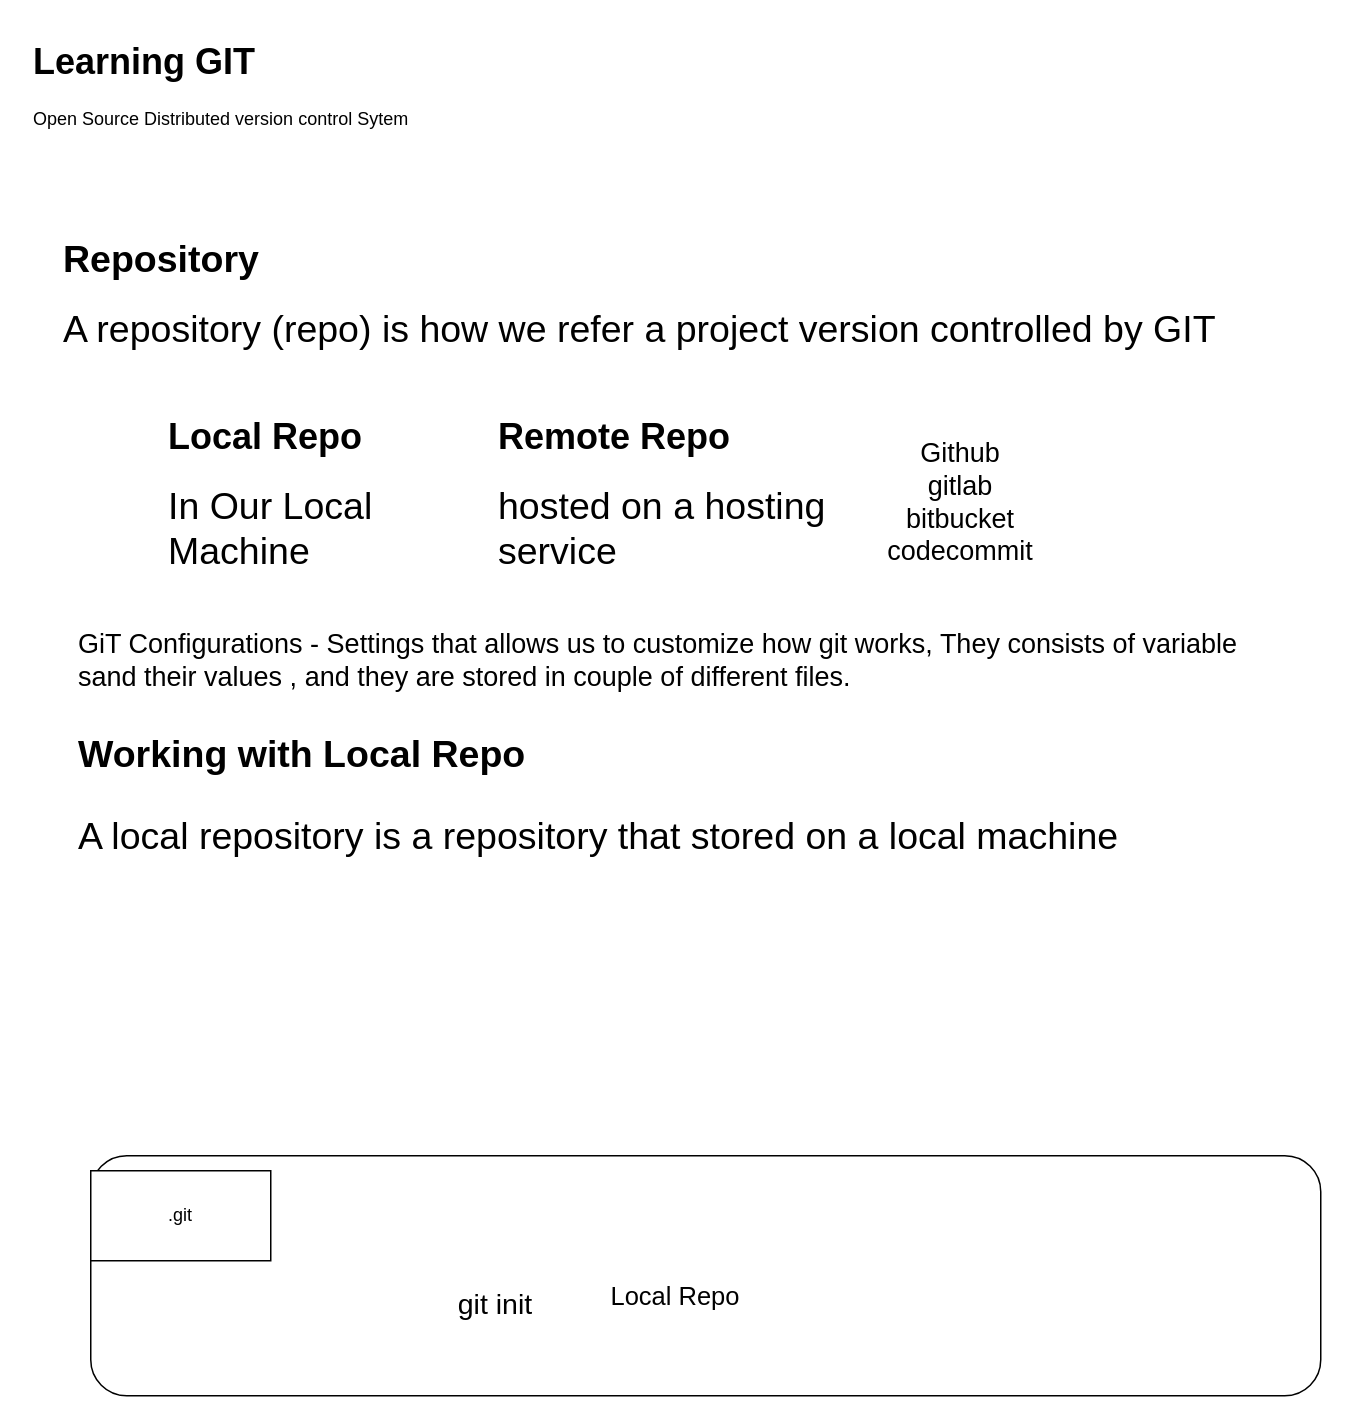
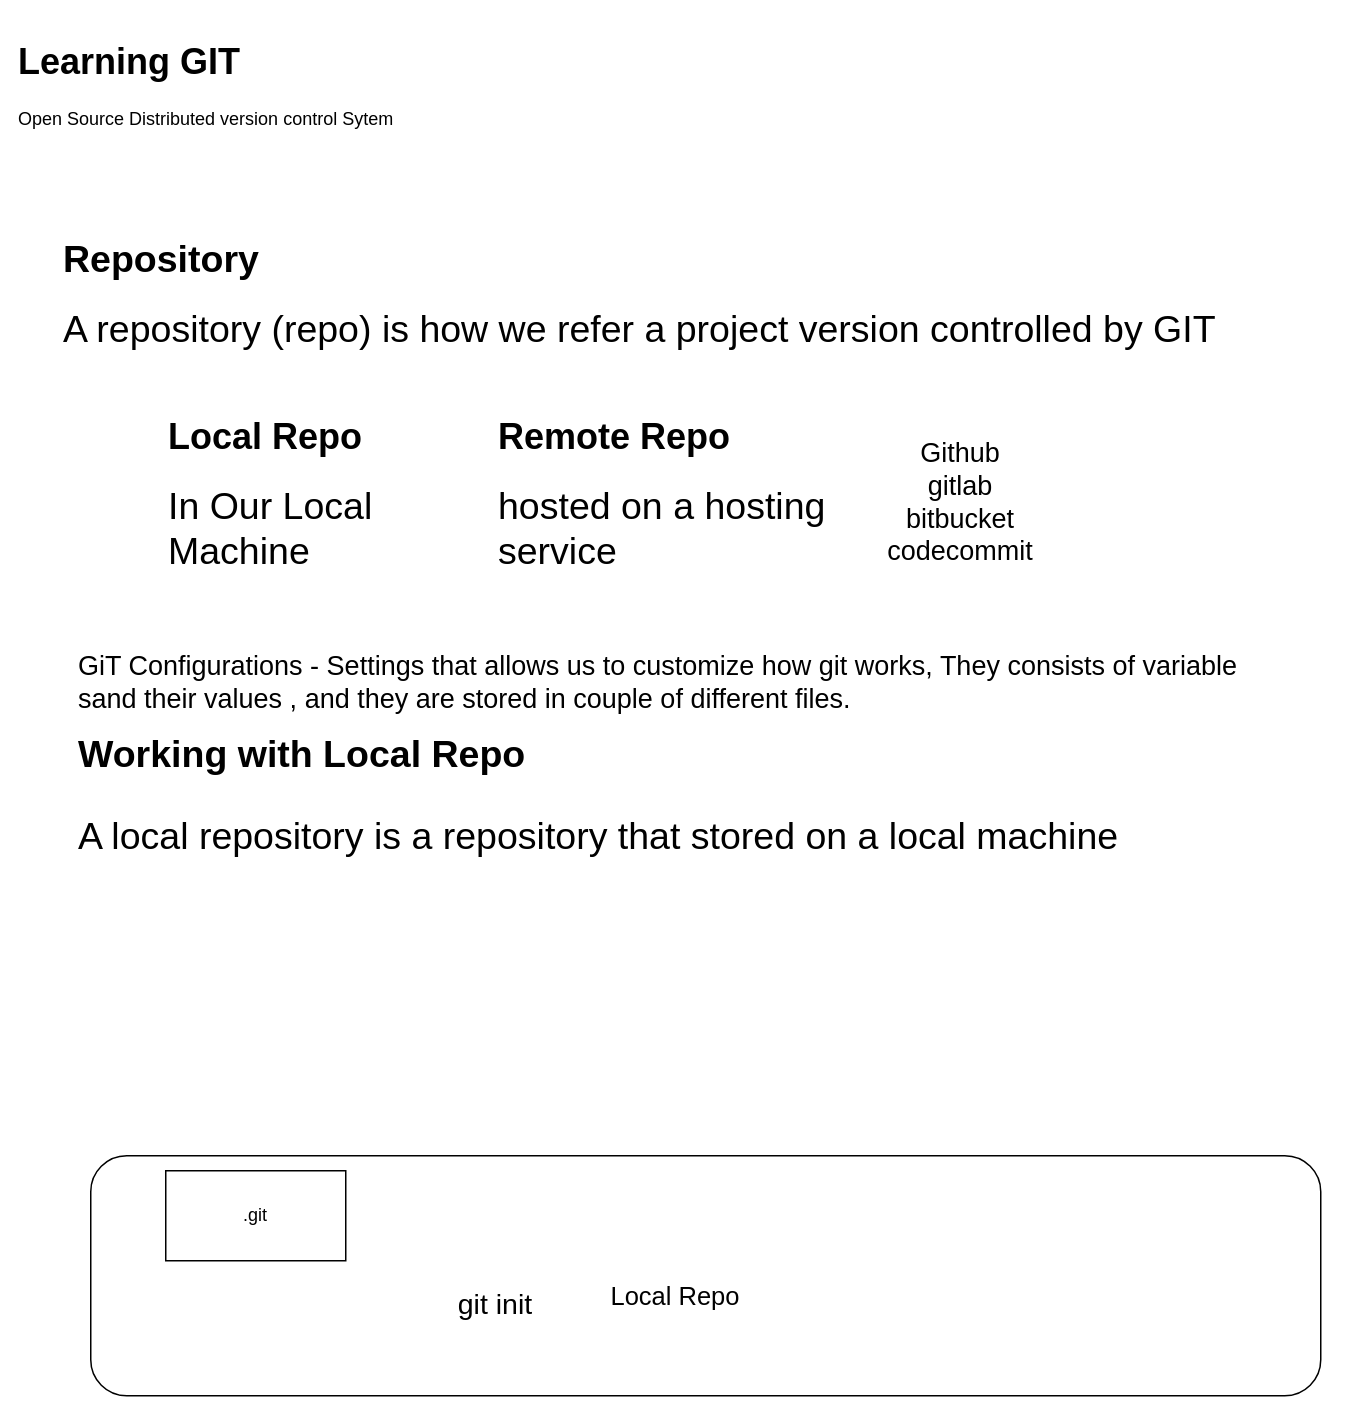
(578, 121) -> (563, 121)
(676, 661) -> (676, 683)
(181, 1216) -> (256, 1216)
